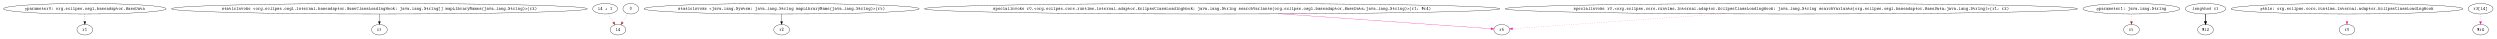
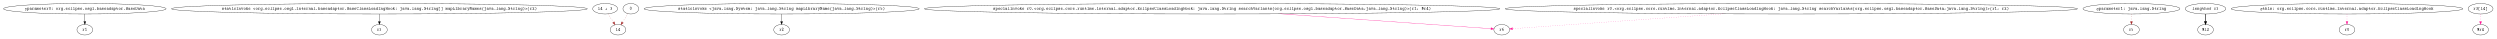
(605, 9) -> (605, 9)
(85, 18) -> (85, 18)
